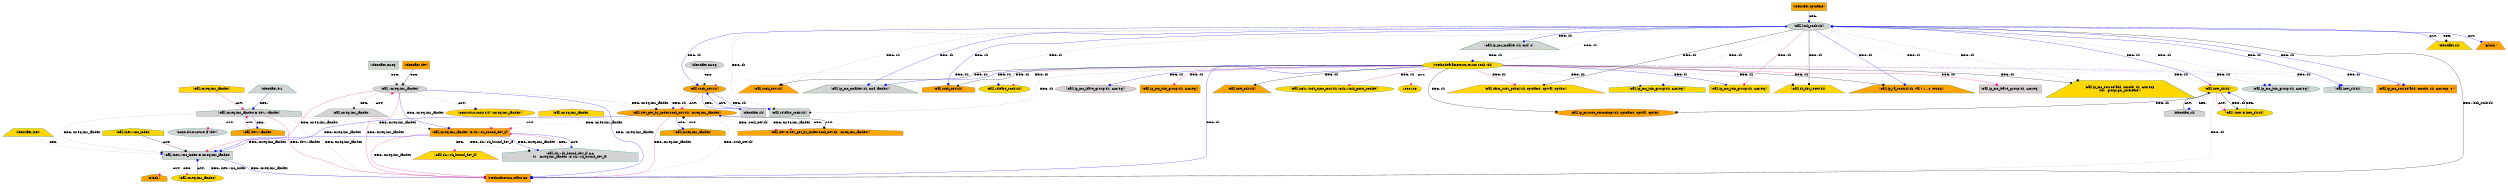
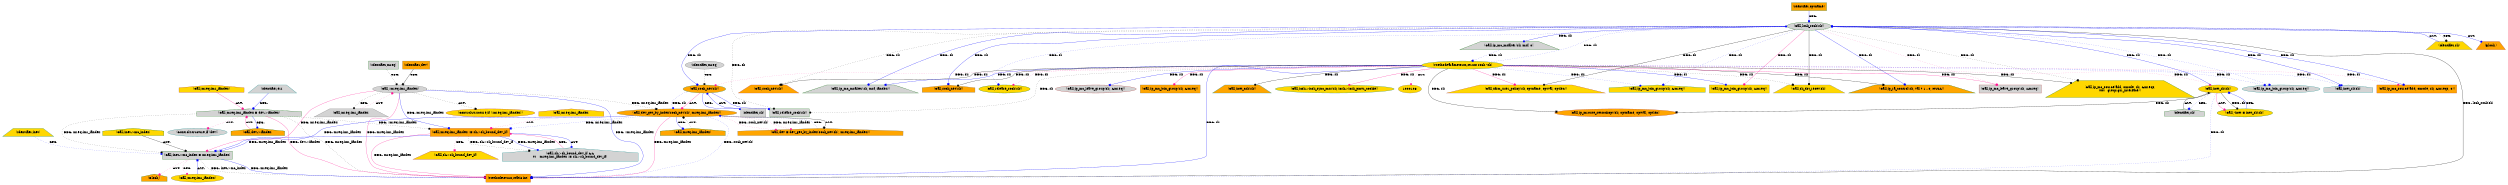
(578, 122) -> (578, 122)
(398, 123) -> (398, 123)
